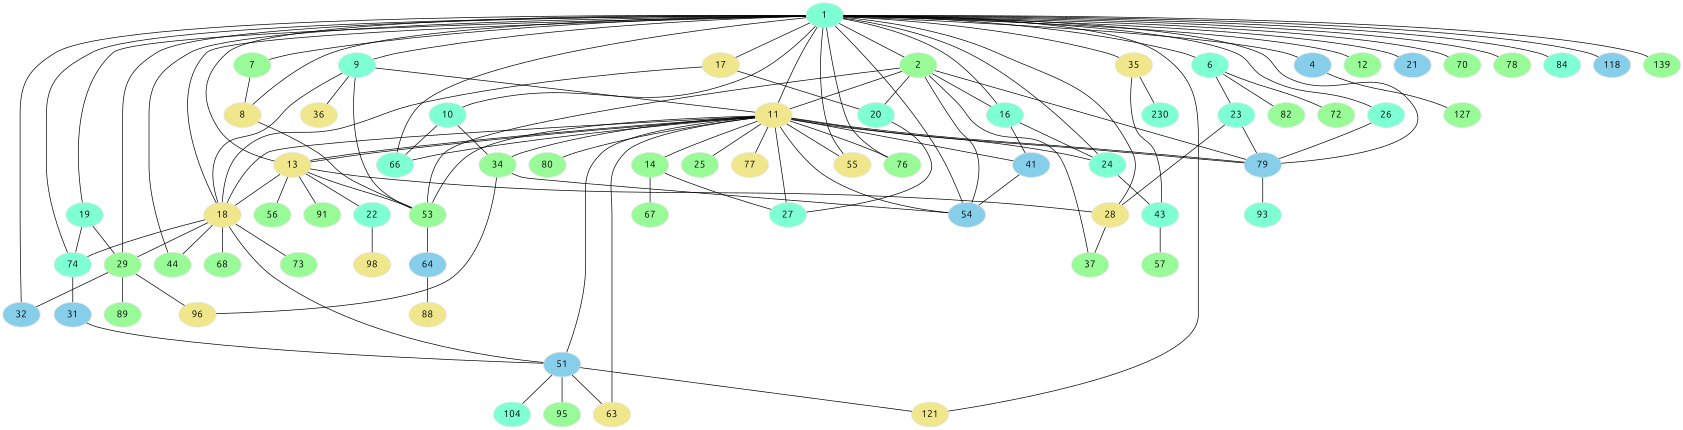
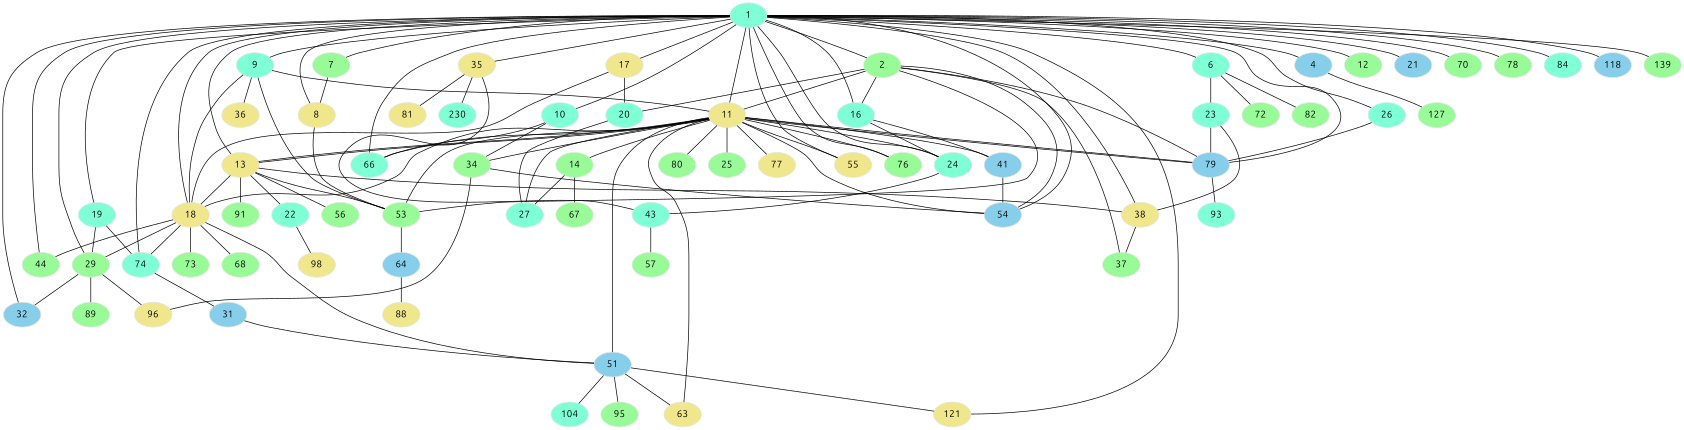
none -> (408, 115)
(1110, 215) -> (1140, 215)
